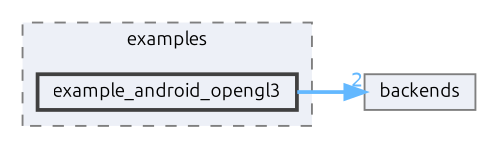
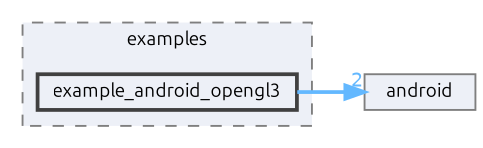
(420, 92) -> (420, 92)
